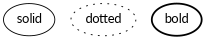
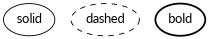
(103, 20) -> none
none -> (105, 20)
